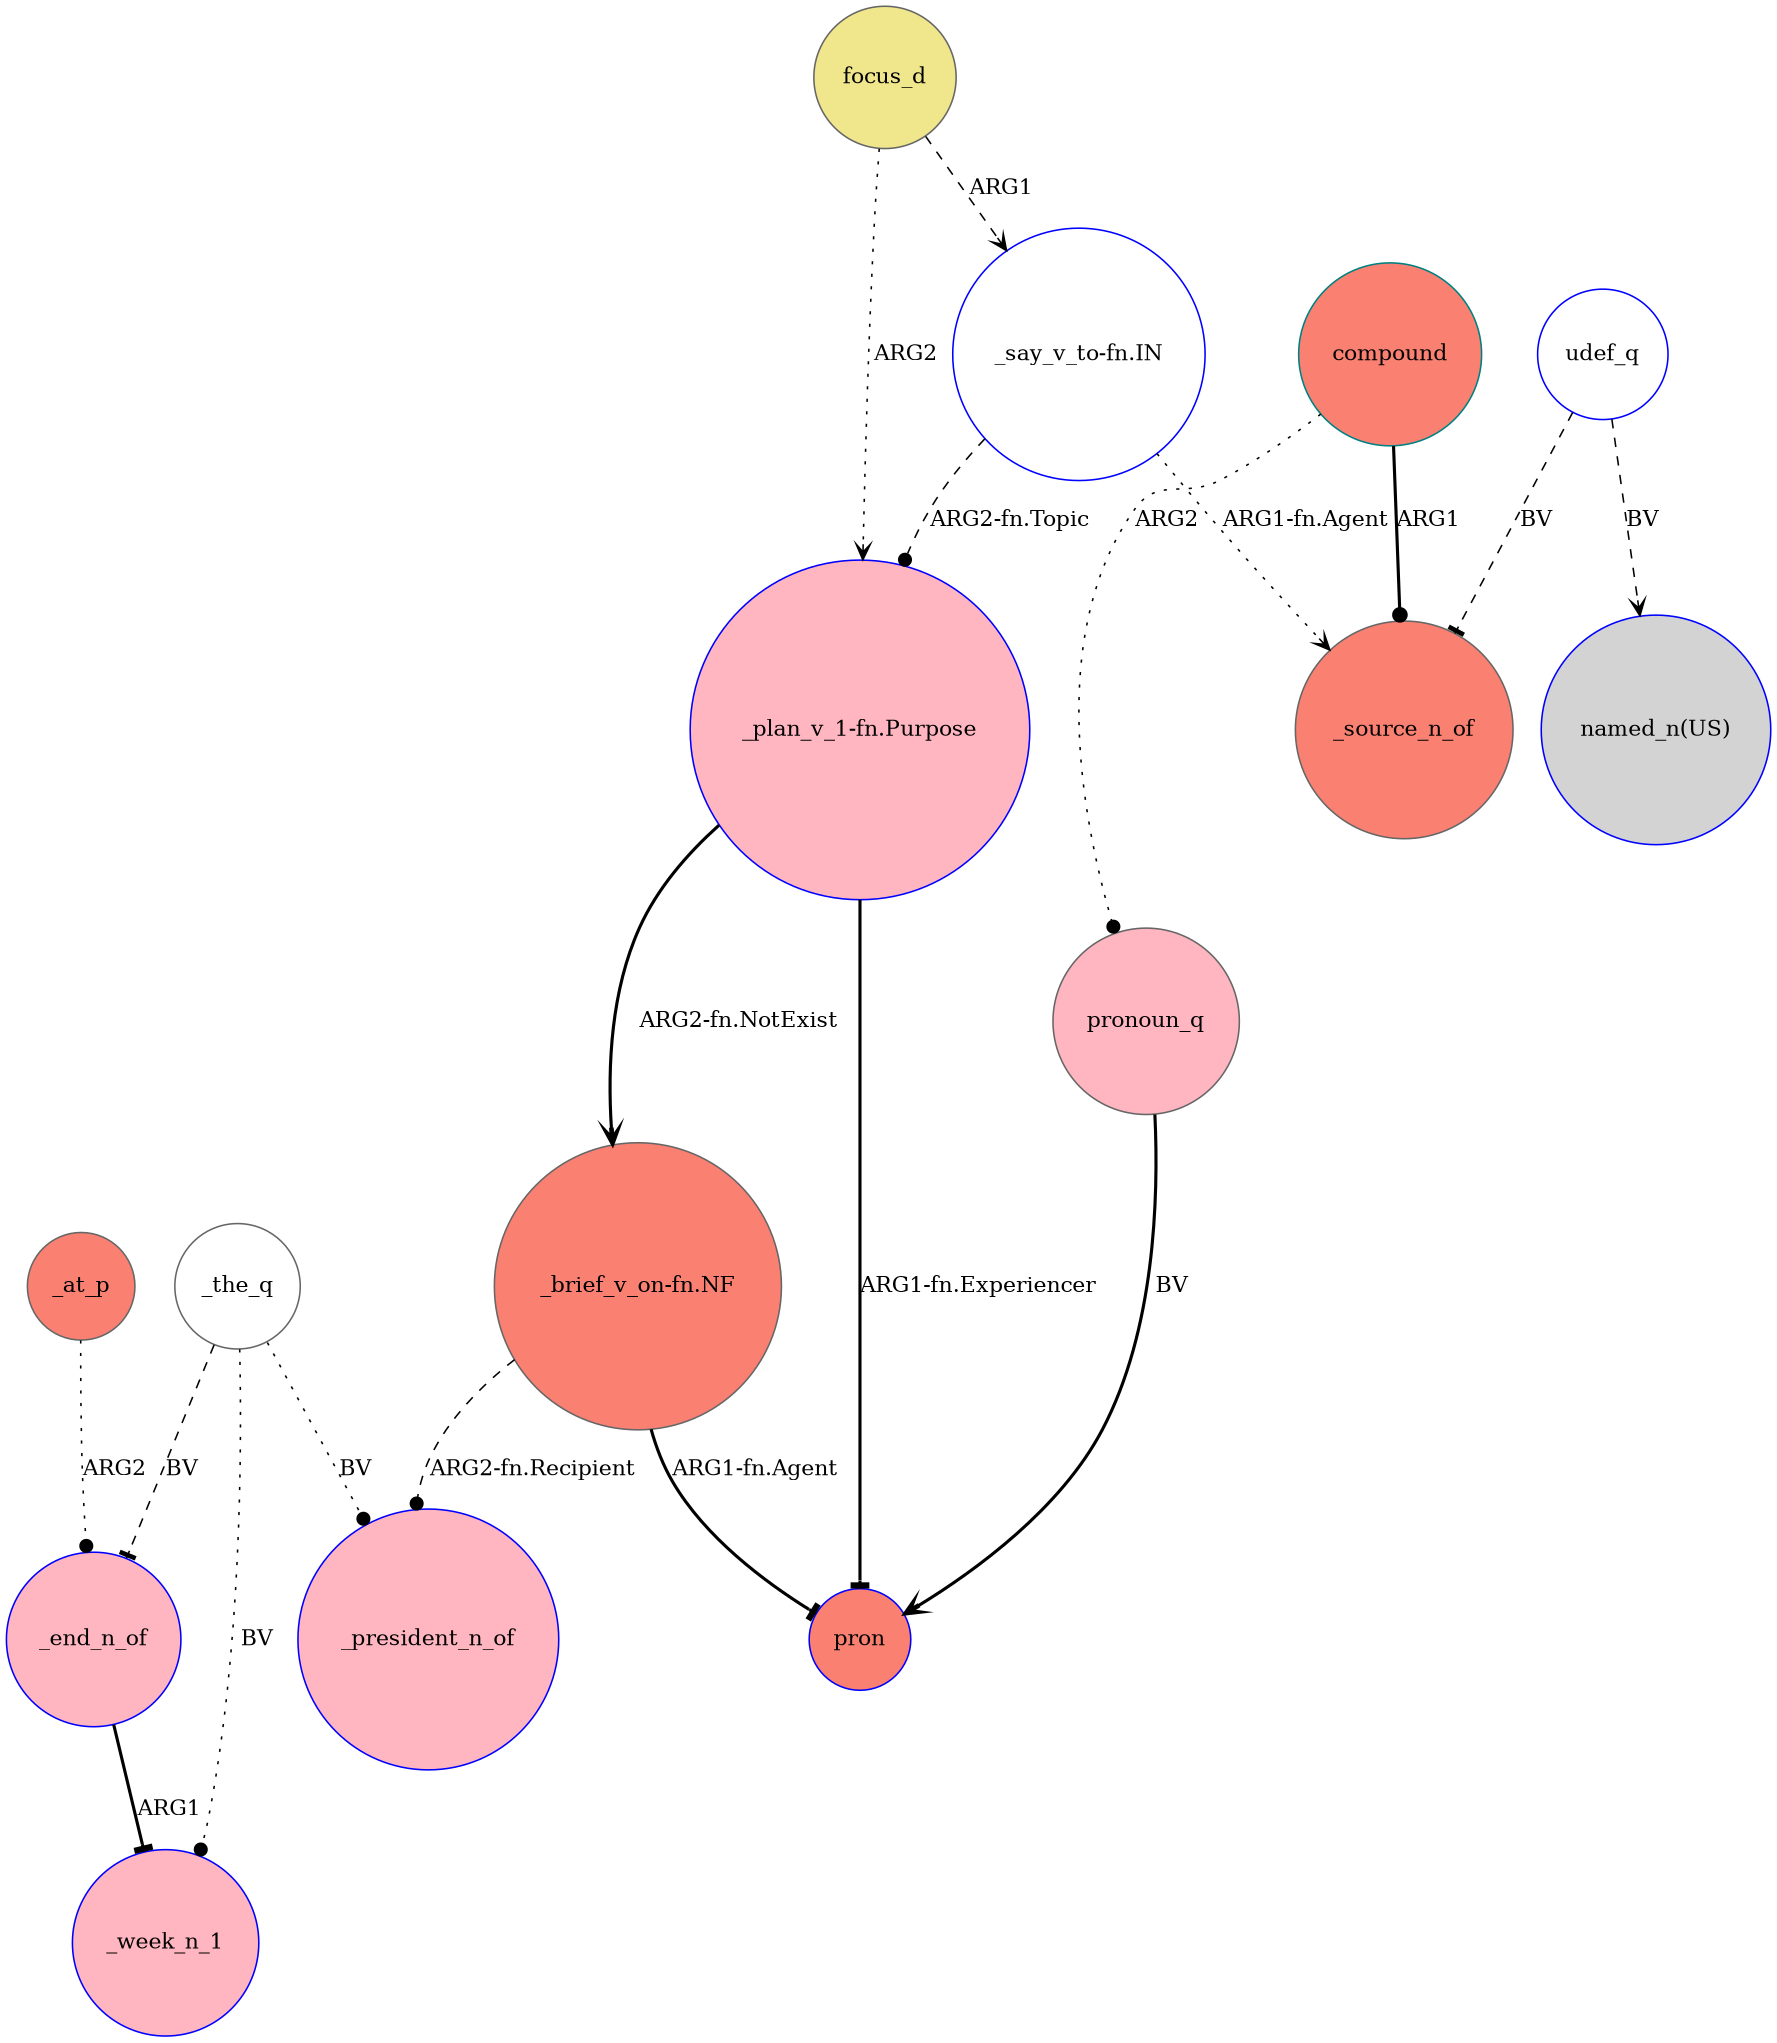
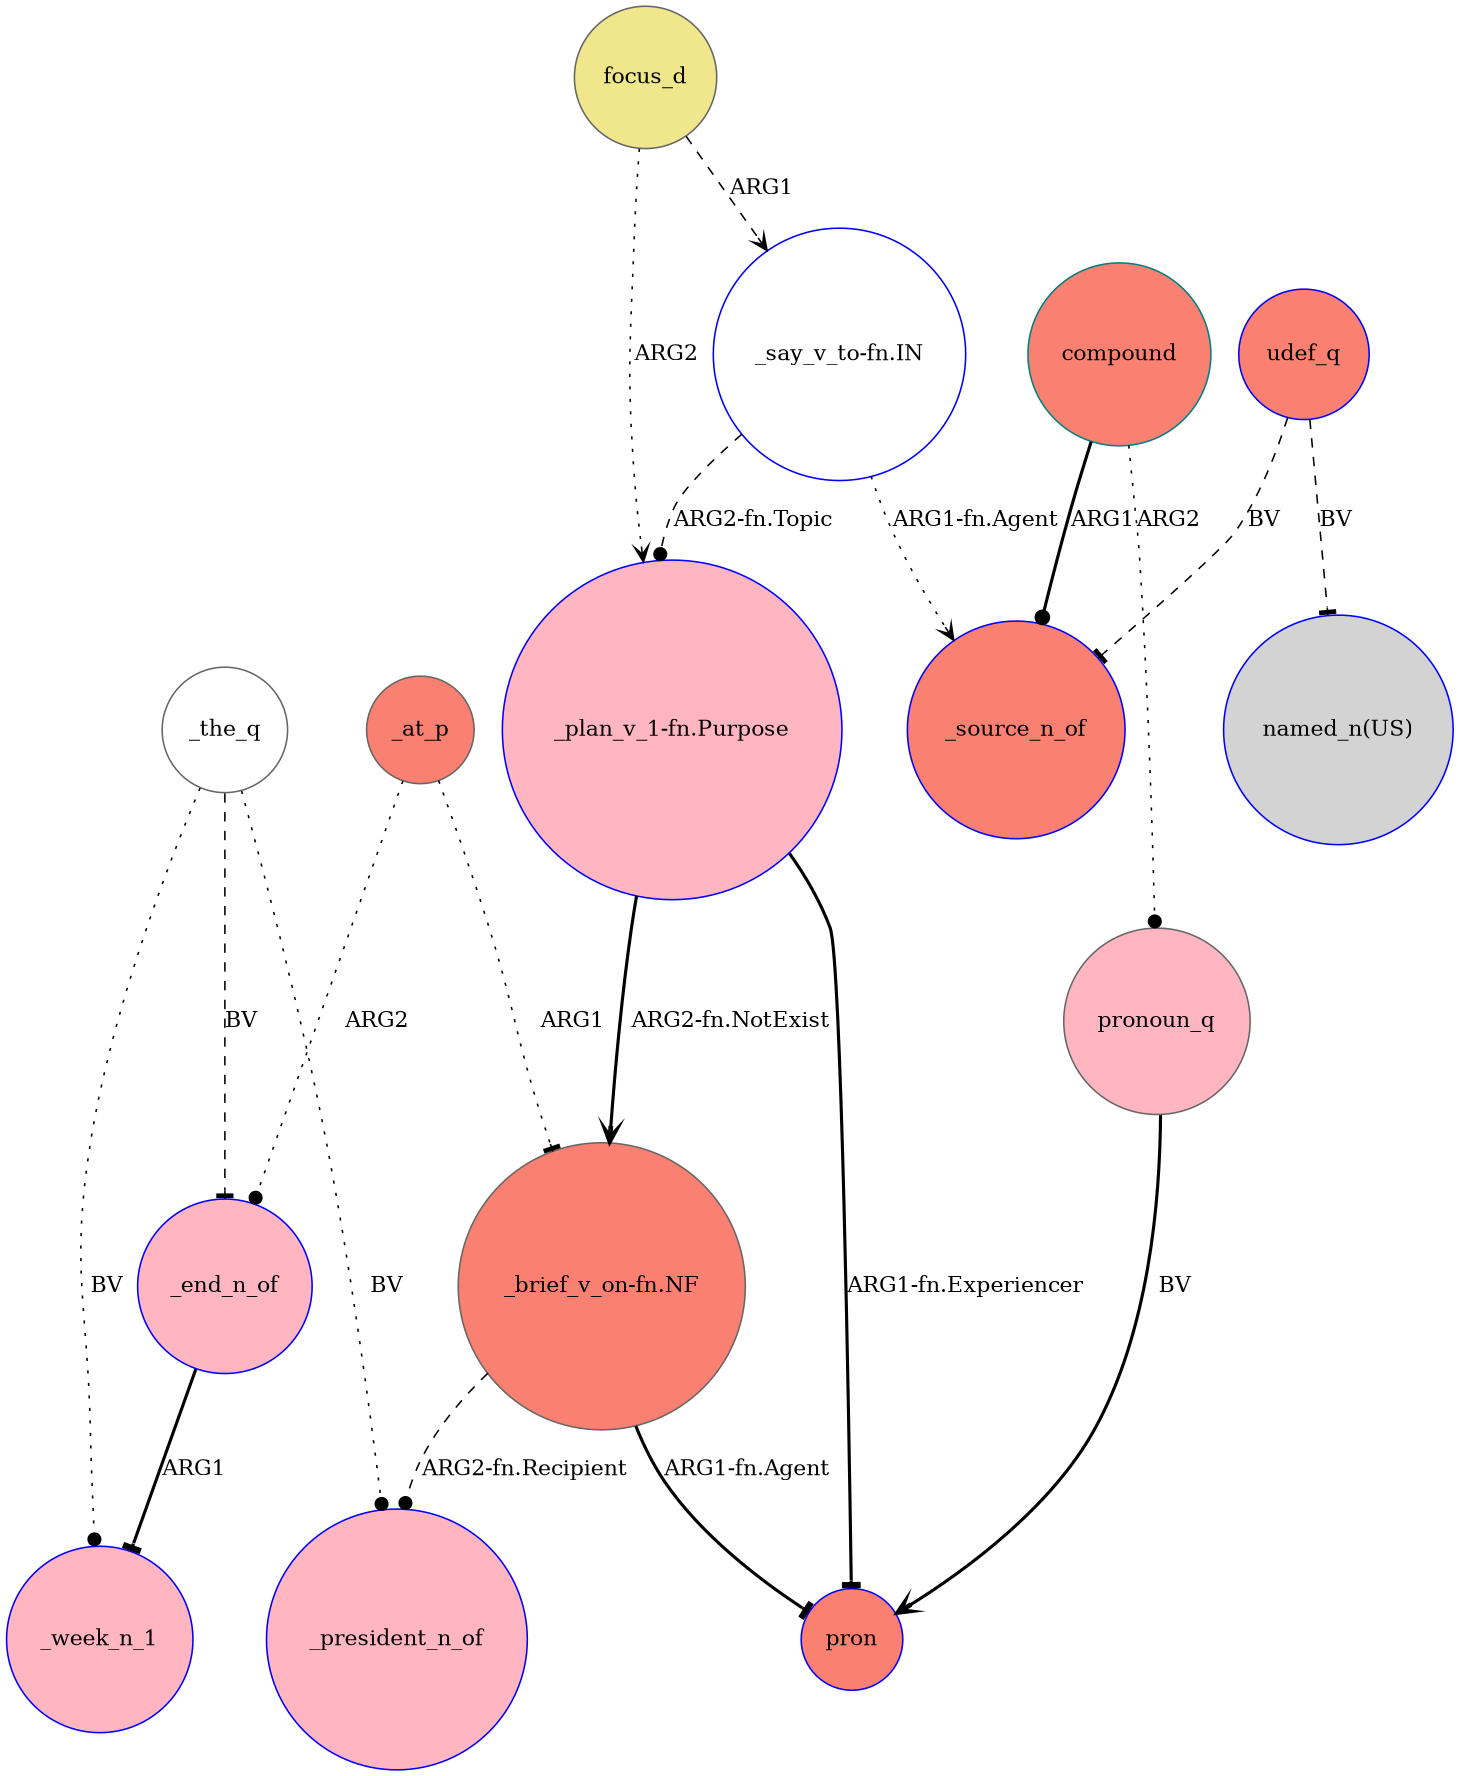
(1603, 354) -> (1304, 354)
(1625, 509) -> (1318, 513)
(1404, 730) -> (1016, 730)
none -> (499, 961)
